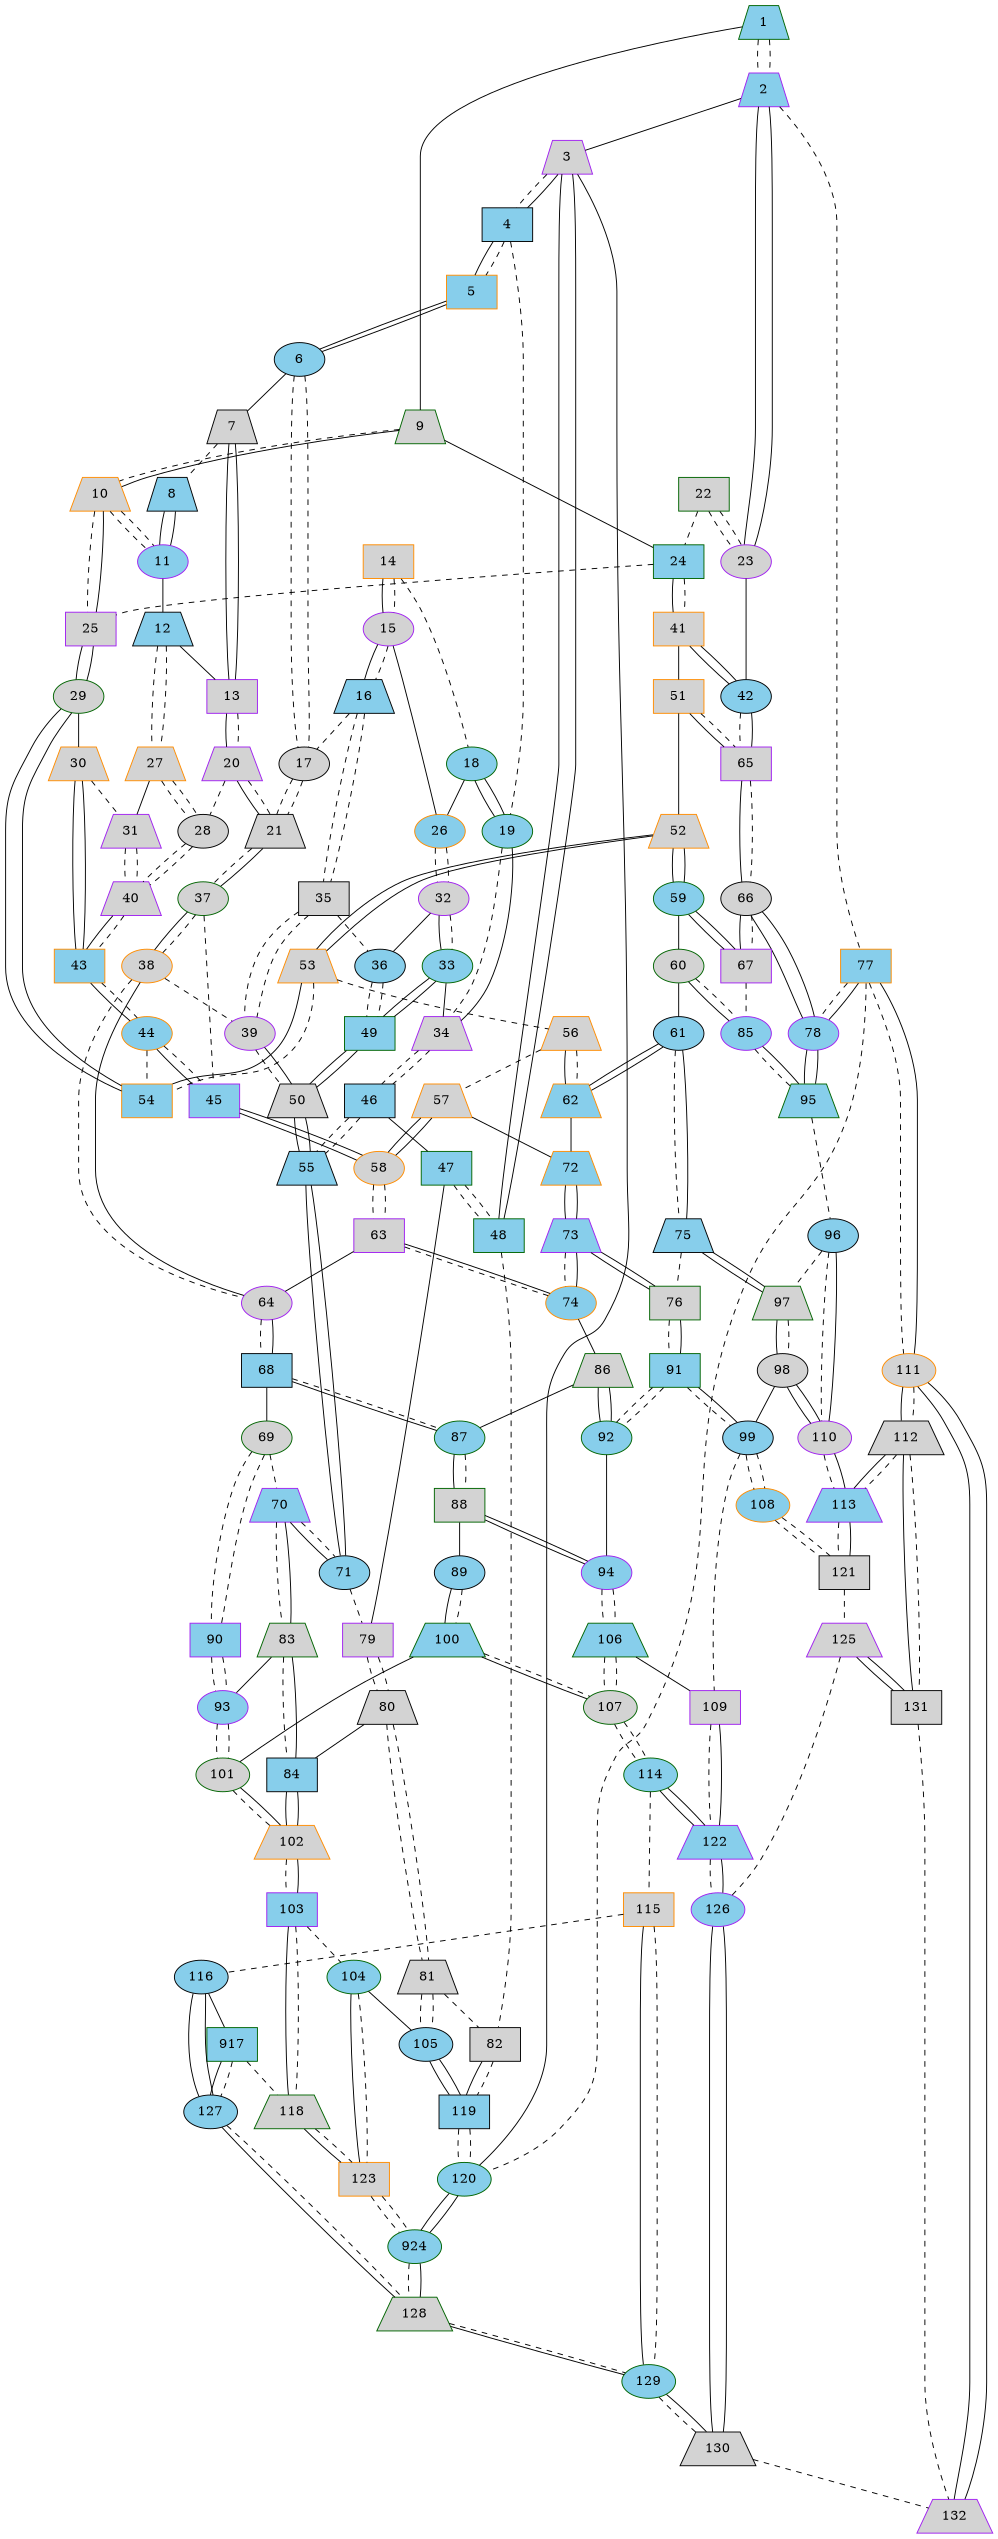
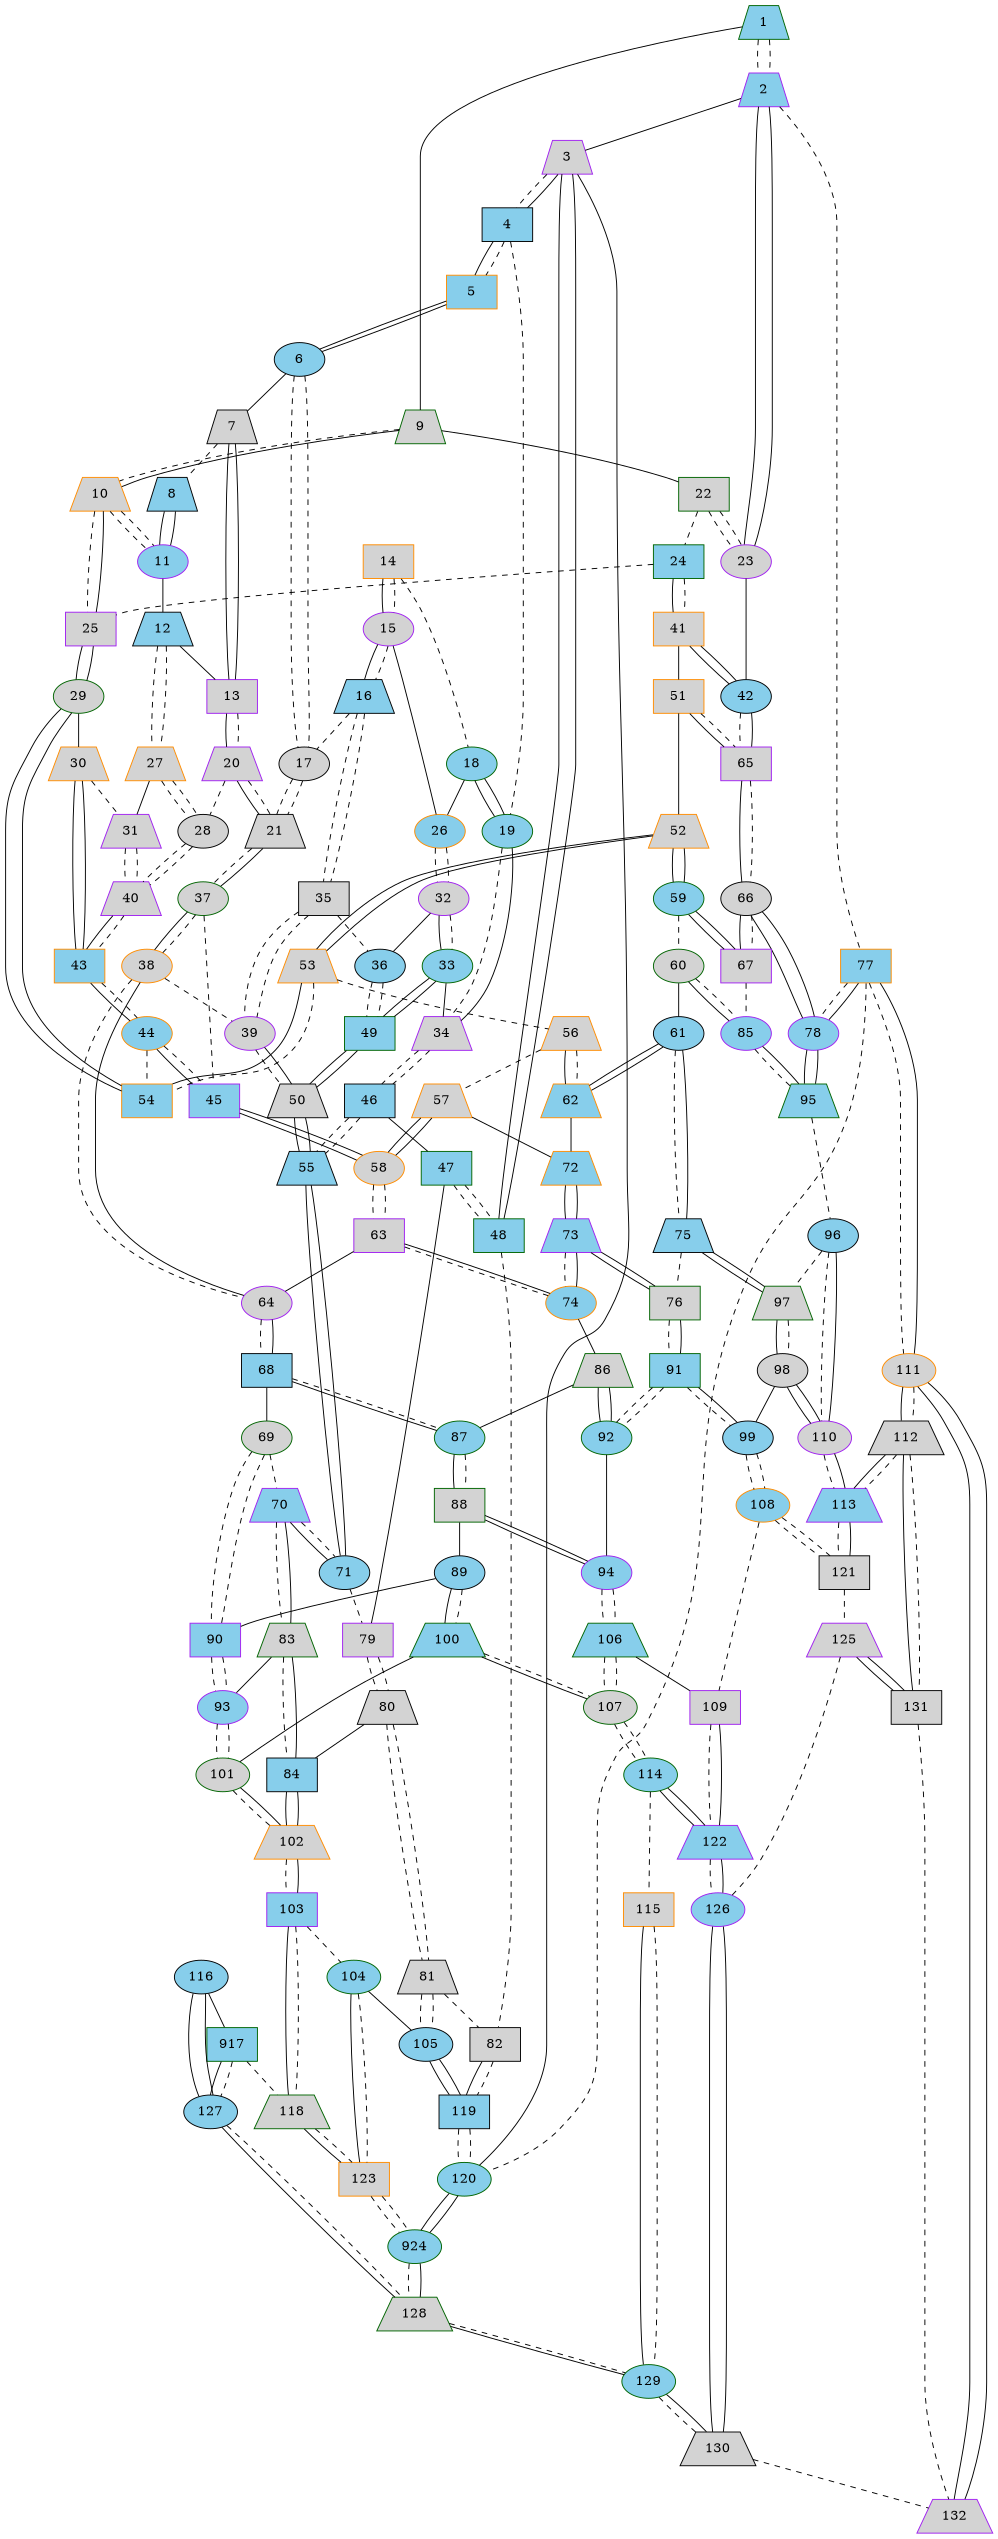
(549, 494) -> (567, 453)
(679, 932) -> (679, 932)
(716, 1571) -> (739, 1606)
none -> (338, 1600)
(435, 1942) -> none
